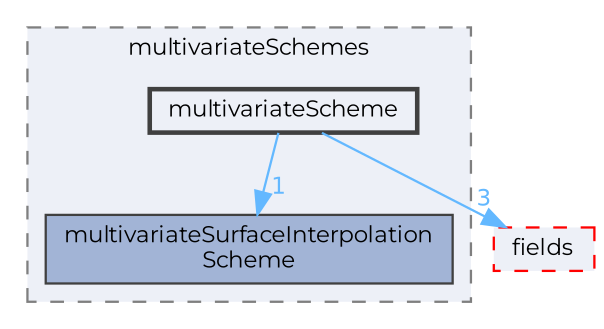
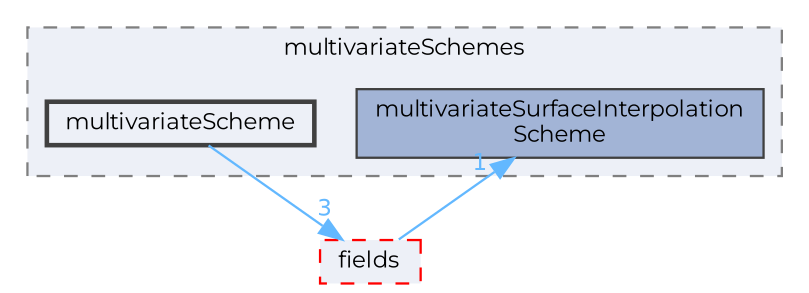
(271, 163) -> (447, 206)
